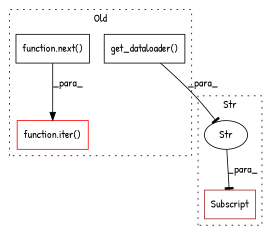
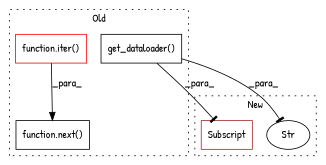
(53, 88) -> (52, 88)
(230, 105) -> (256, 105)
(228, 168) -> (182, 87)
